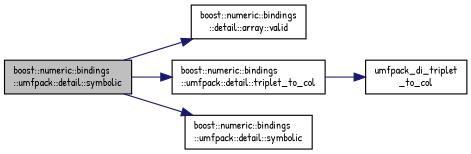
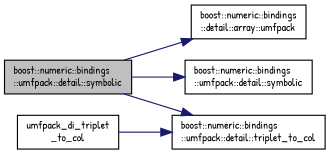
(249, 22) -> (249, 22)
(340, 77) -> (140, 132)
